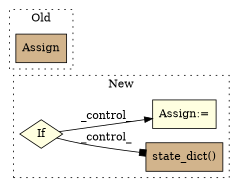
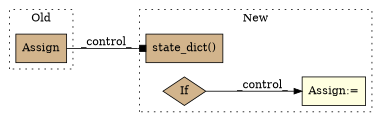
(41, 134) -> (184, 91)
(97, 146) -> (102, 48)
